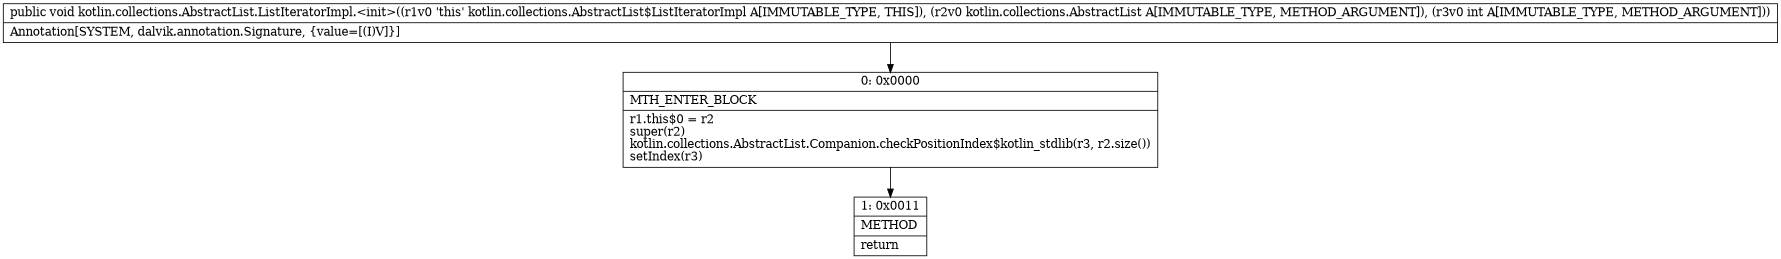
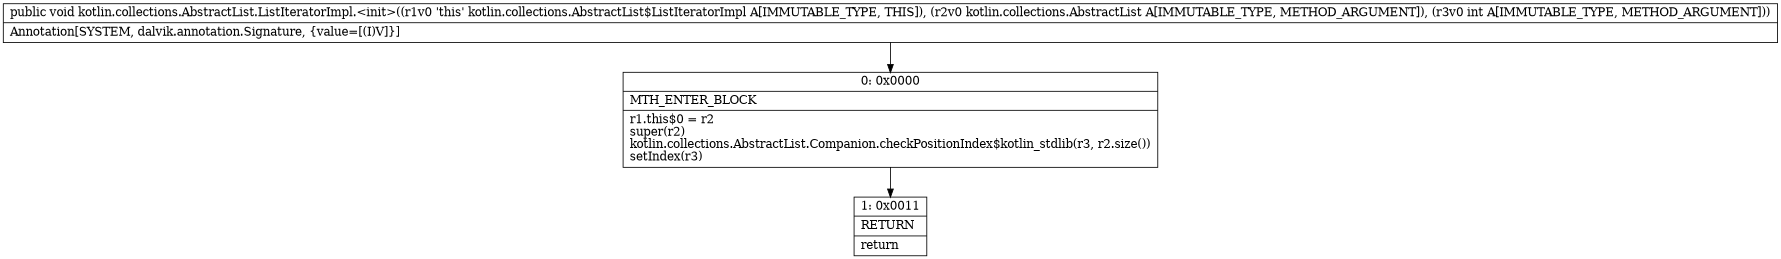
(889, 226) -> (888, 226)
